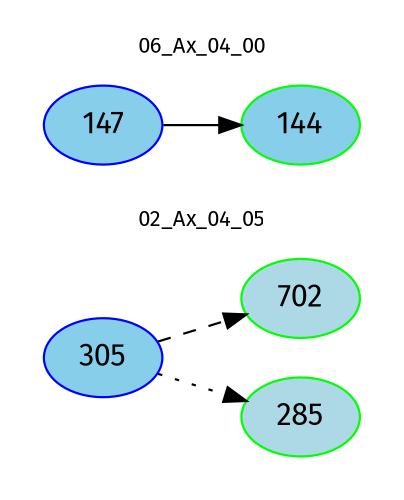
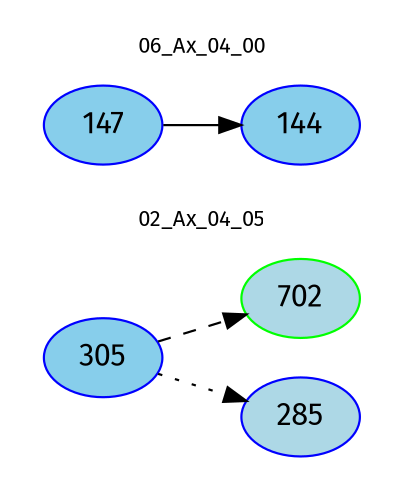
(301, 125) -> (301, 125)
(301, 417) -> (301, 417)
